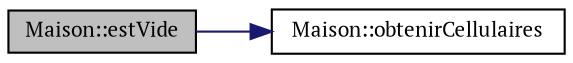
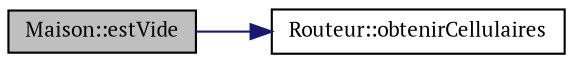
(418, 32) -> (418, 32)
